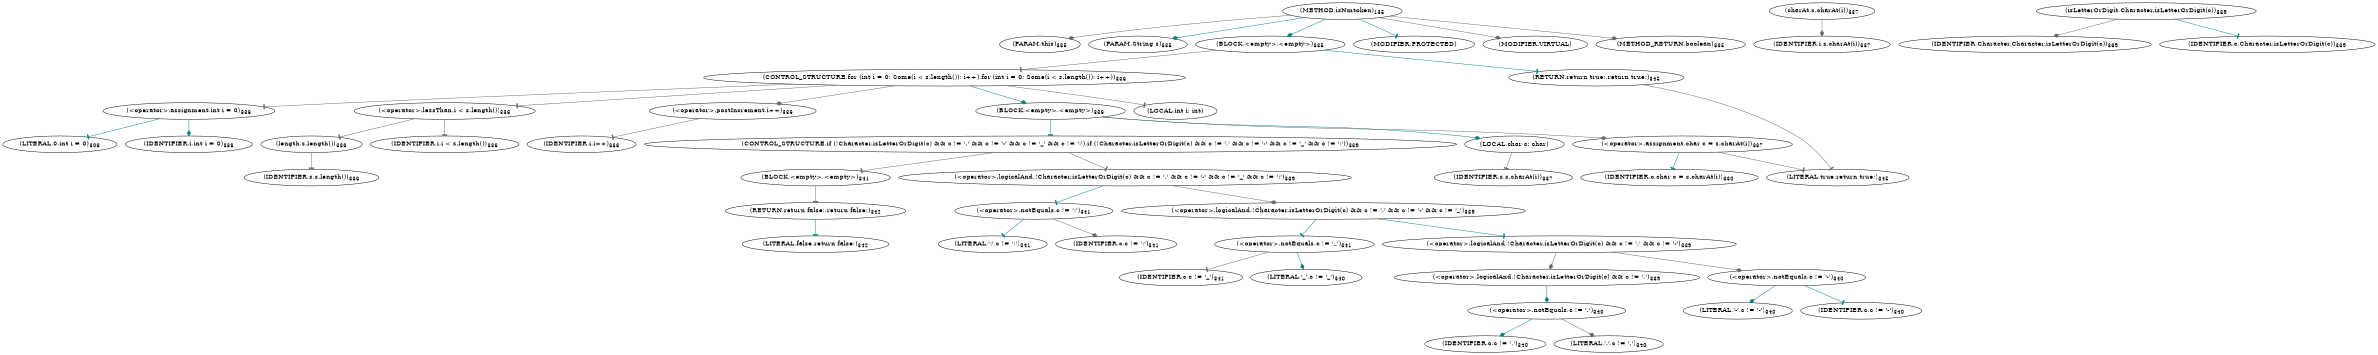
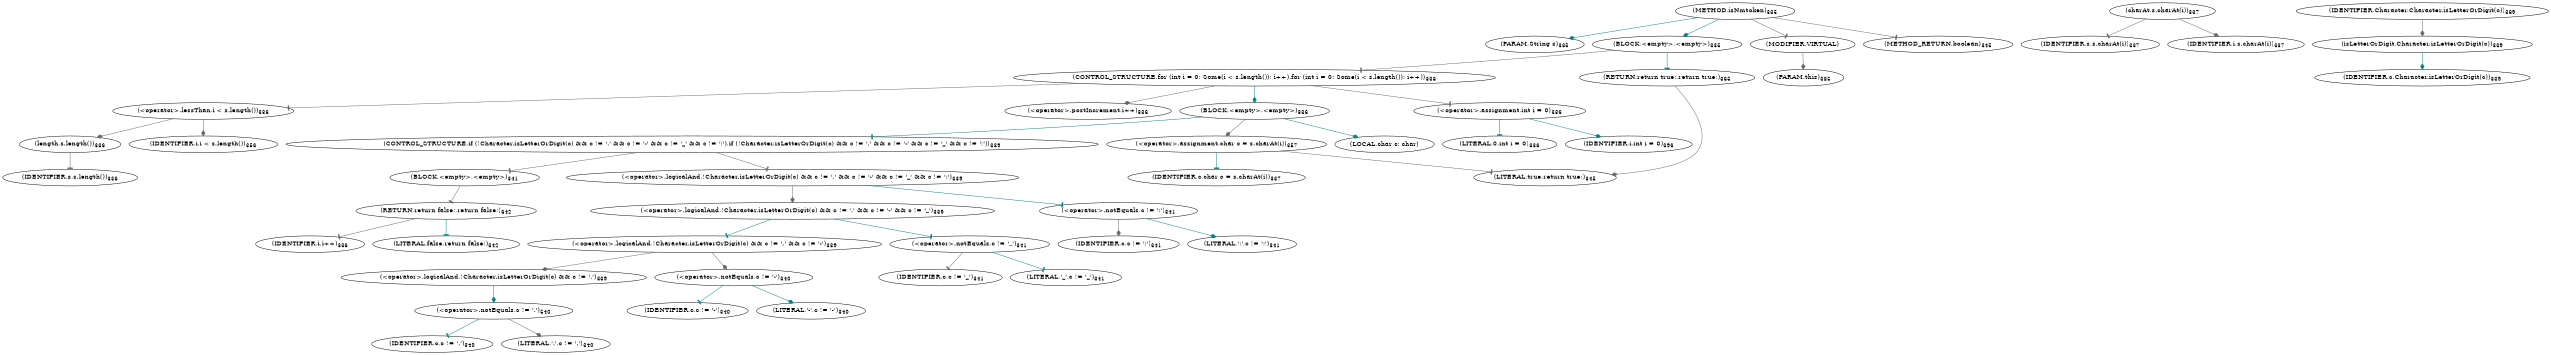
(1379, 10) -> (1772, 10)
(1182, 25) -> (1803, 58)
(1437, 27) -> (1768, 27)
(1501, 27) -> (1834, 27)
(2089, 27) -> (2422, 25)
(2206, 27) -> (2422, 58)
(1062, 44) -> (1826, 77)
(1414, 44) -> none
(1719, 44) -> (1987, 44)
(1655, 77) -> (1726, 77)
(1175, 111) -> none
(1744, 112) -> (1694, 155)
(445, 127) -> (203, 125)
(378, 128) -> (138, 127)
(657, 128) -> (378, 228)
(95, 144) -> (1535, 144)
(229, 144) -> (1669, 144)
(493, 144) -> (251, 144)
(1758, 144) -> (1292, 144)
(1509, 160) -> (2128, 27)
(1729, 177) -> (1276, 177)
(876, 210) -> (506, 210)
(1014, 227) -> (1179, 227)
(1299, 258) -> (1017, 261)
(1340, 277) -> (1100, 277)
(1599, 310) -> (546, 310)
(1519, 326) -> (464, 327)
